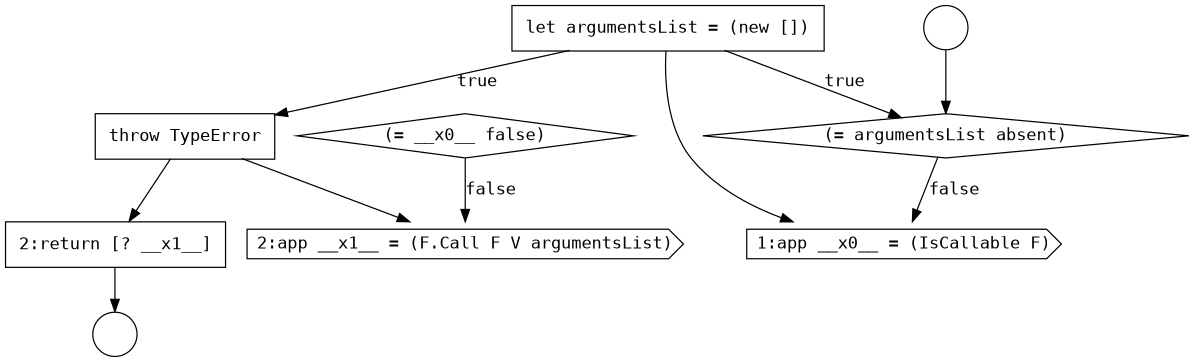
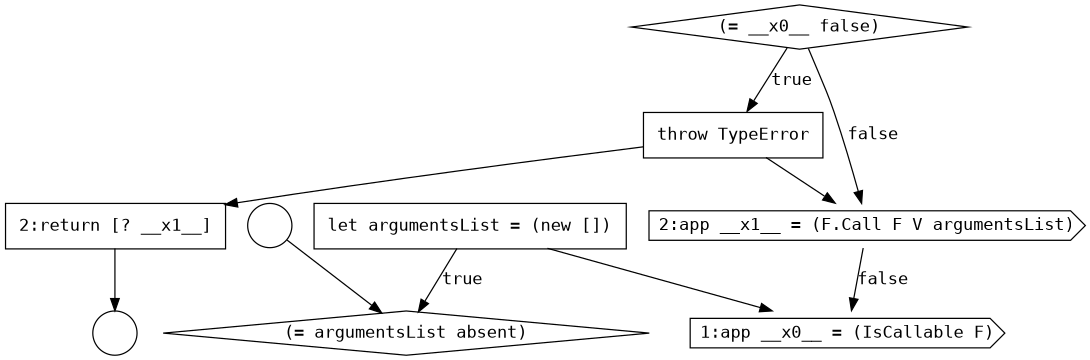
(428, 81) -> (770, 74)
(927, 184) -> (859, 273)
